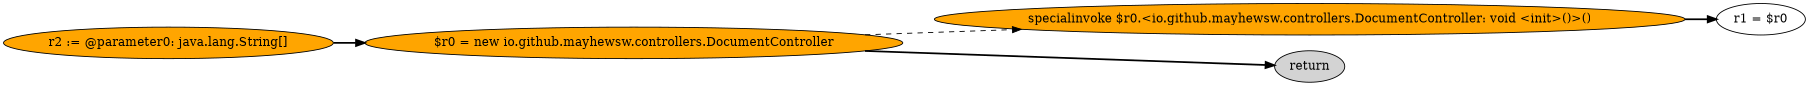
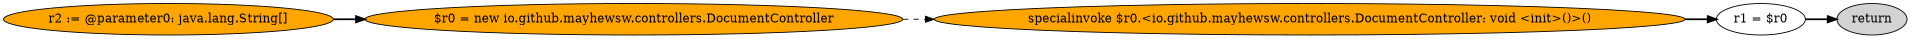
(1065, 58) -> (1816, 19)
